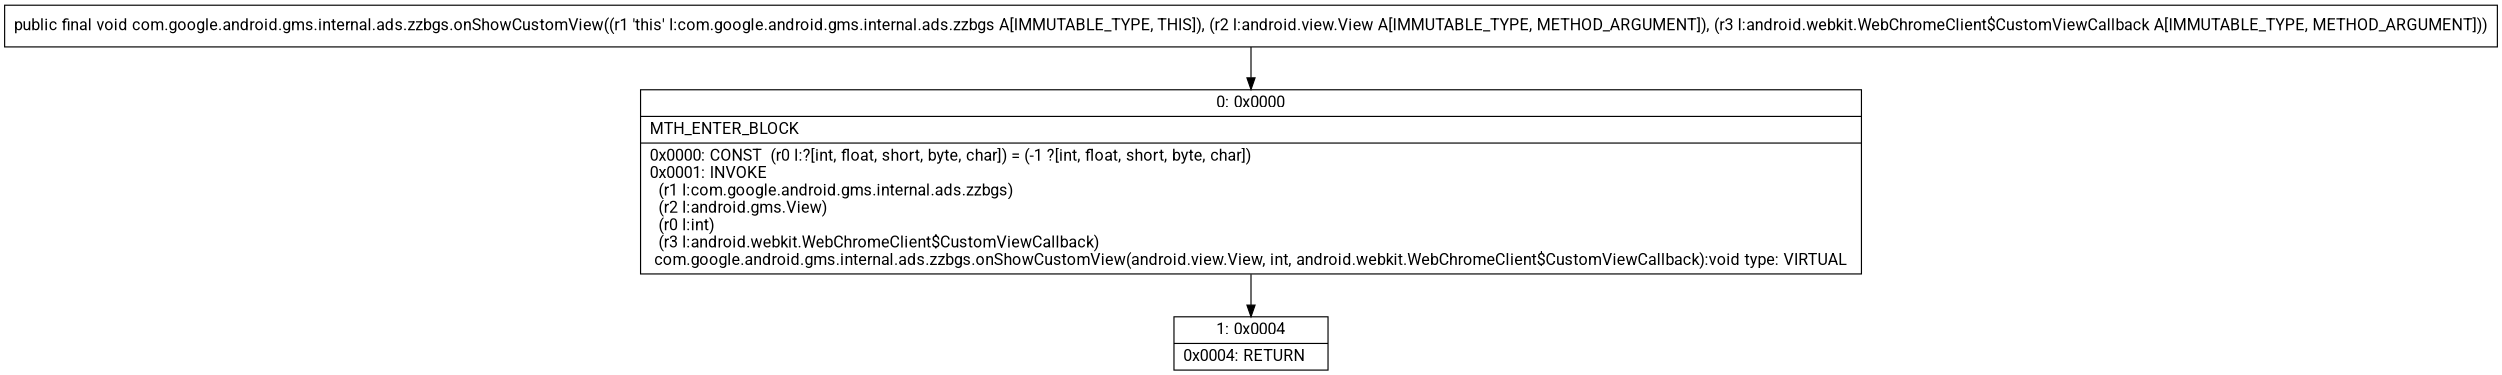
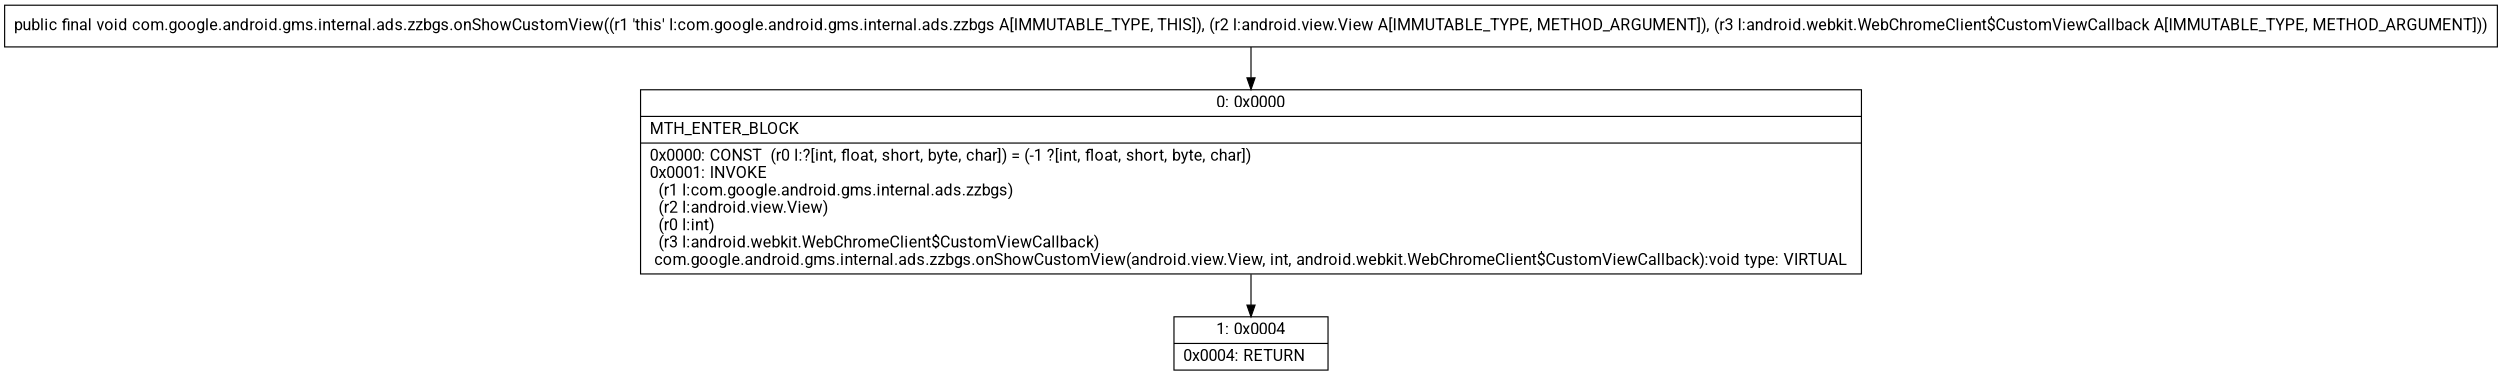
(739, 208) -> (739, 208)
